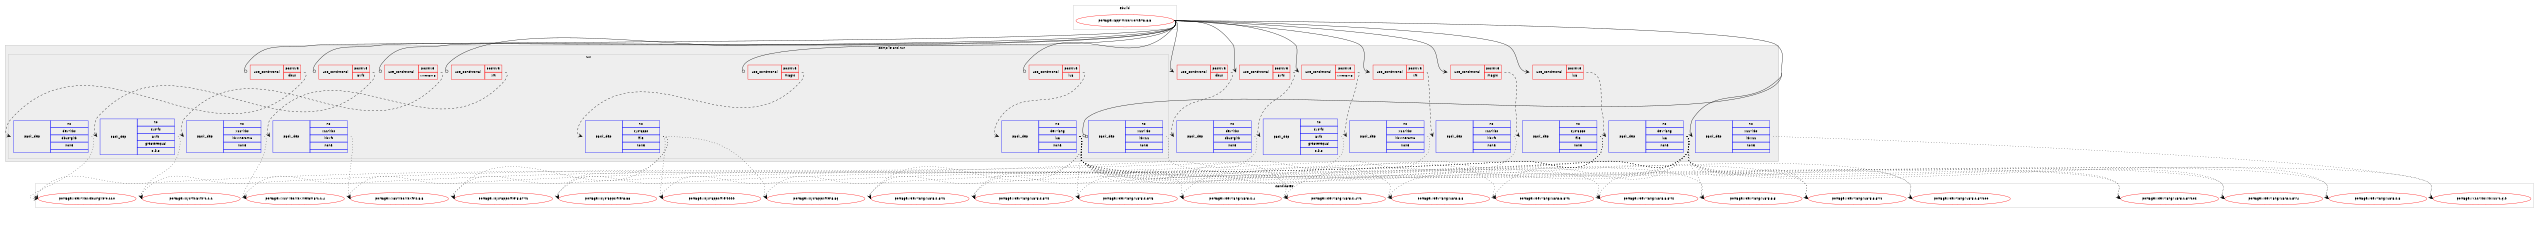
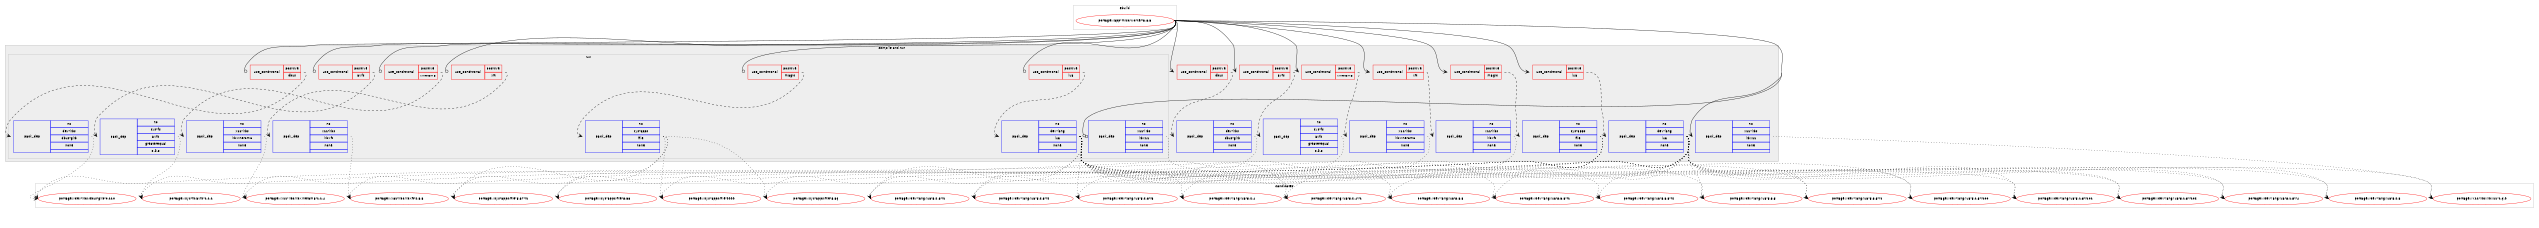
none -> (2065, 199)
